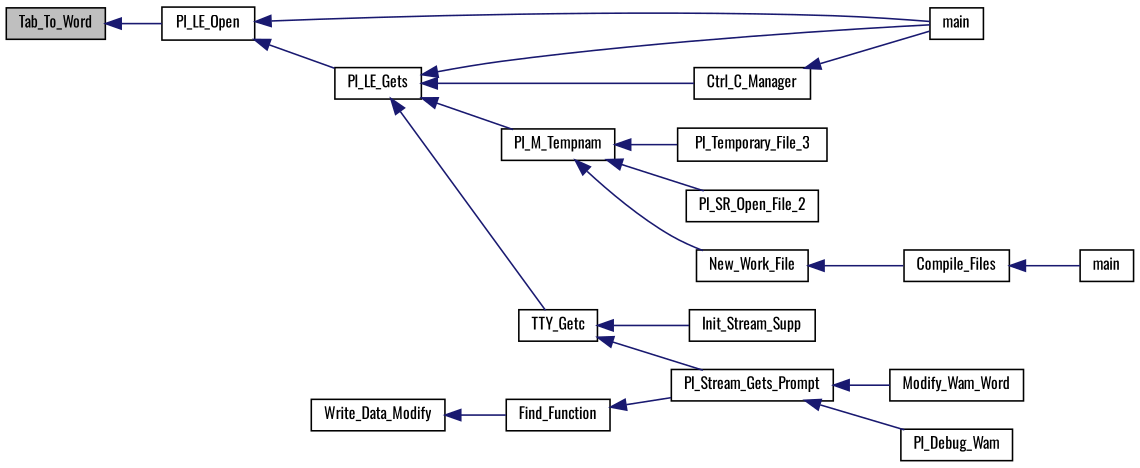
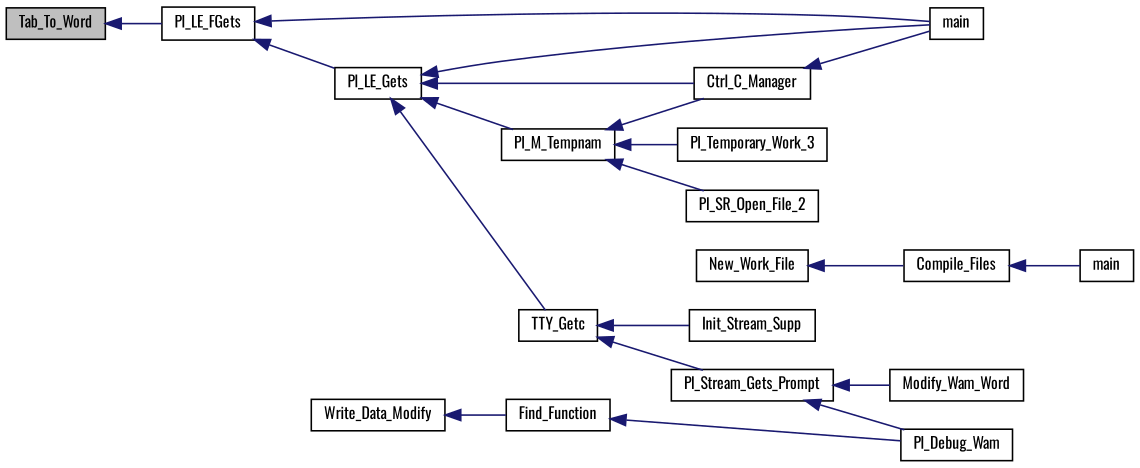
(208, 24) -> (208, 24)
(752, 145) -> (752, 145)
(642, 216) -> (663, 112)
(649, 401) -> (763, 430)
